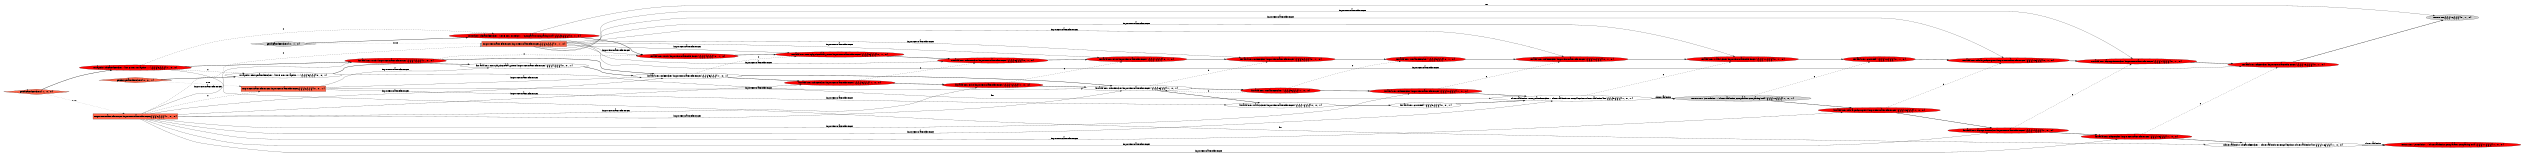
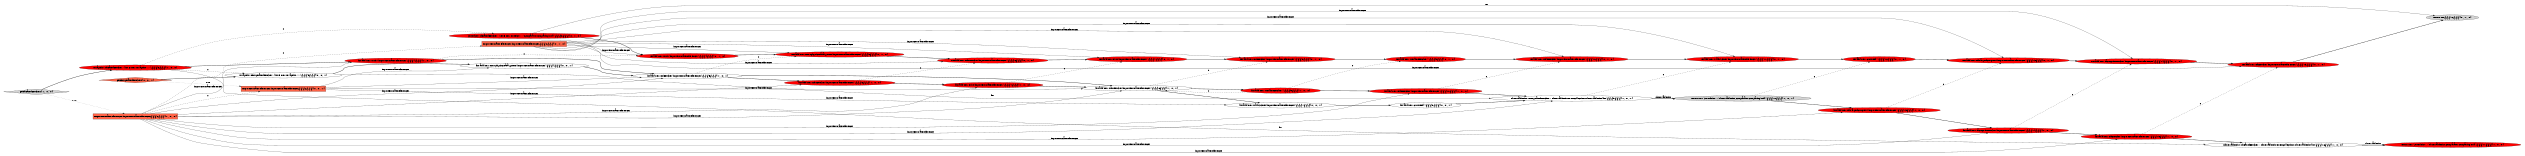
(283, 44) -> none
(36, 92) -> (36, 92)
